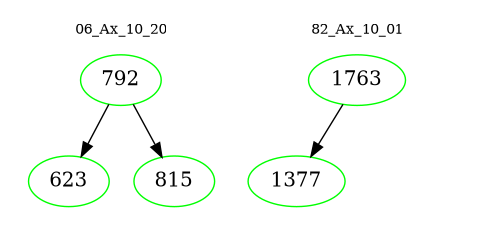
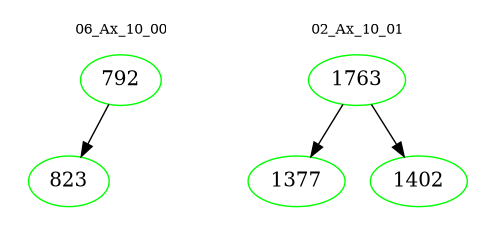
(122, 30) -> (122, 30)
(358, 30) -> (358, 30)
(69, 181) -> (69, 181)
(174, 181) -> none
none -> (419, 181)
